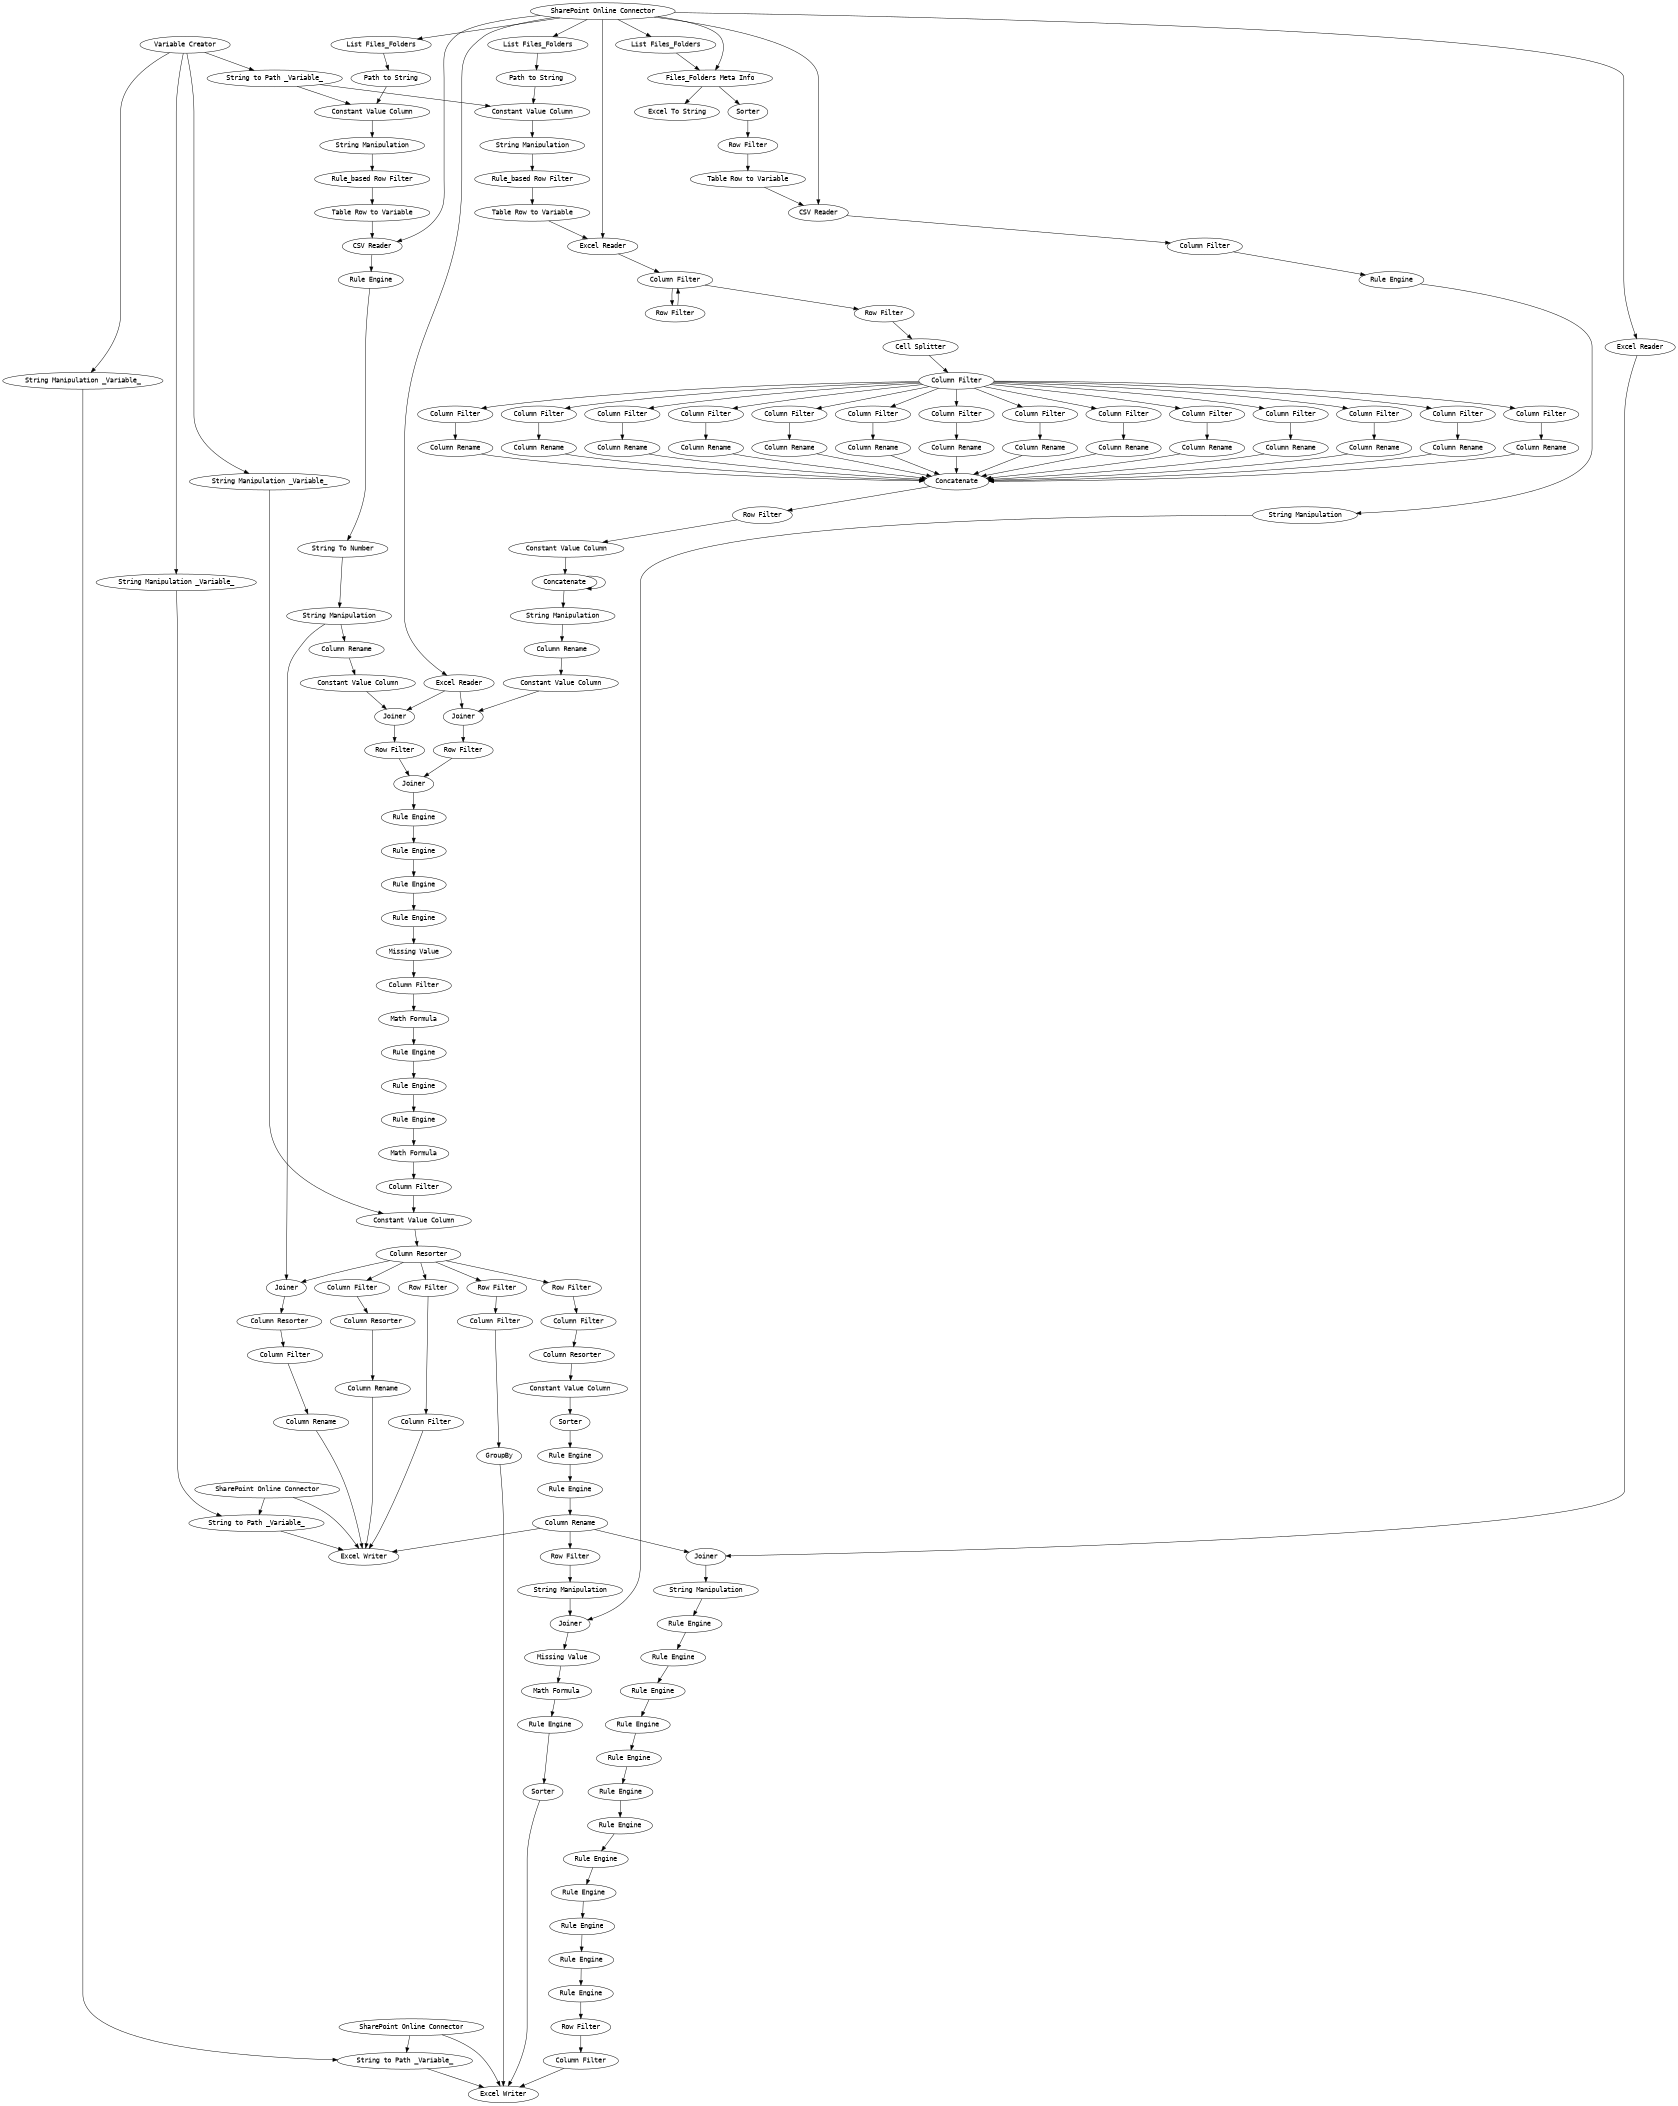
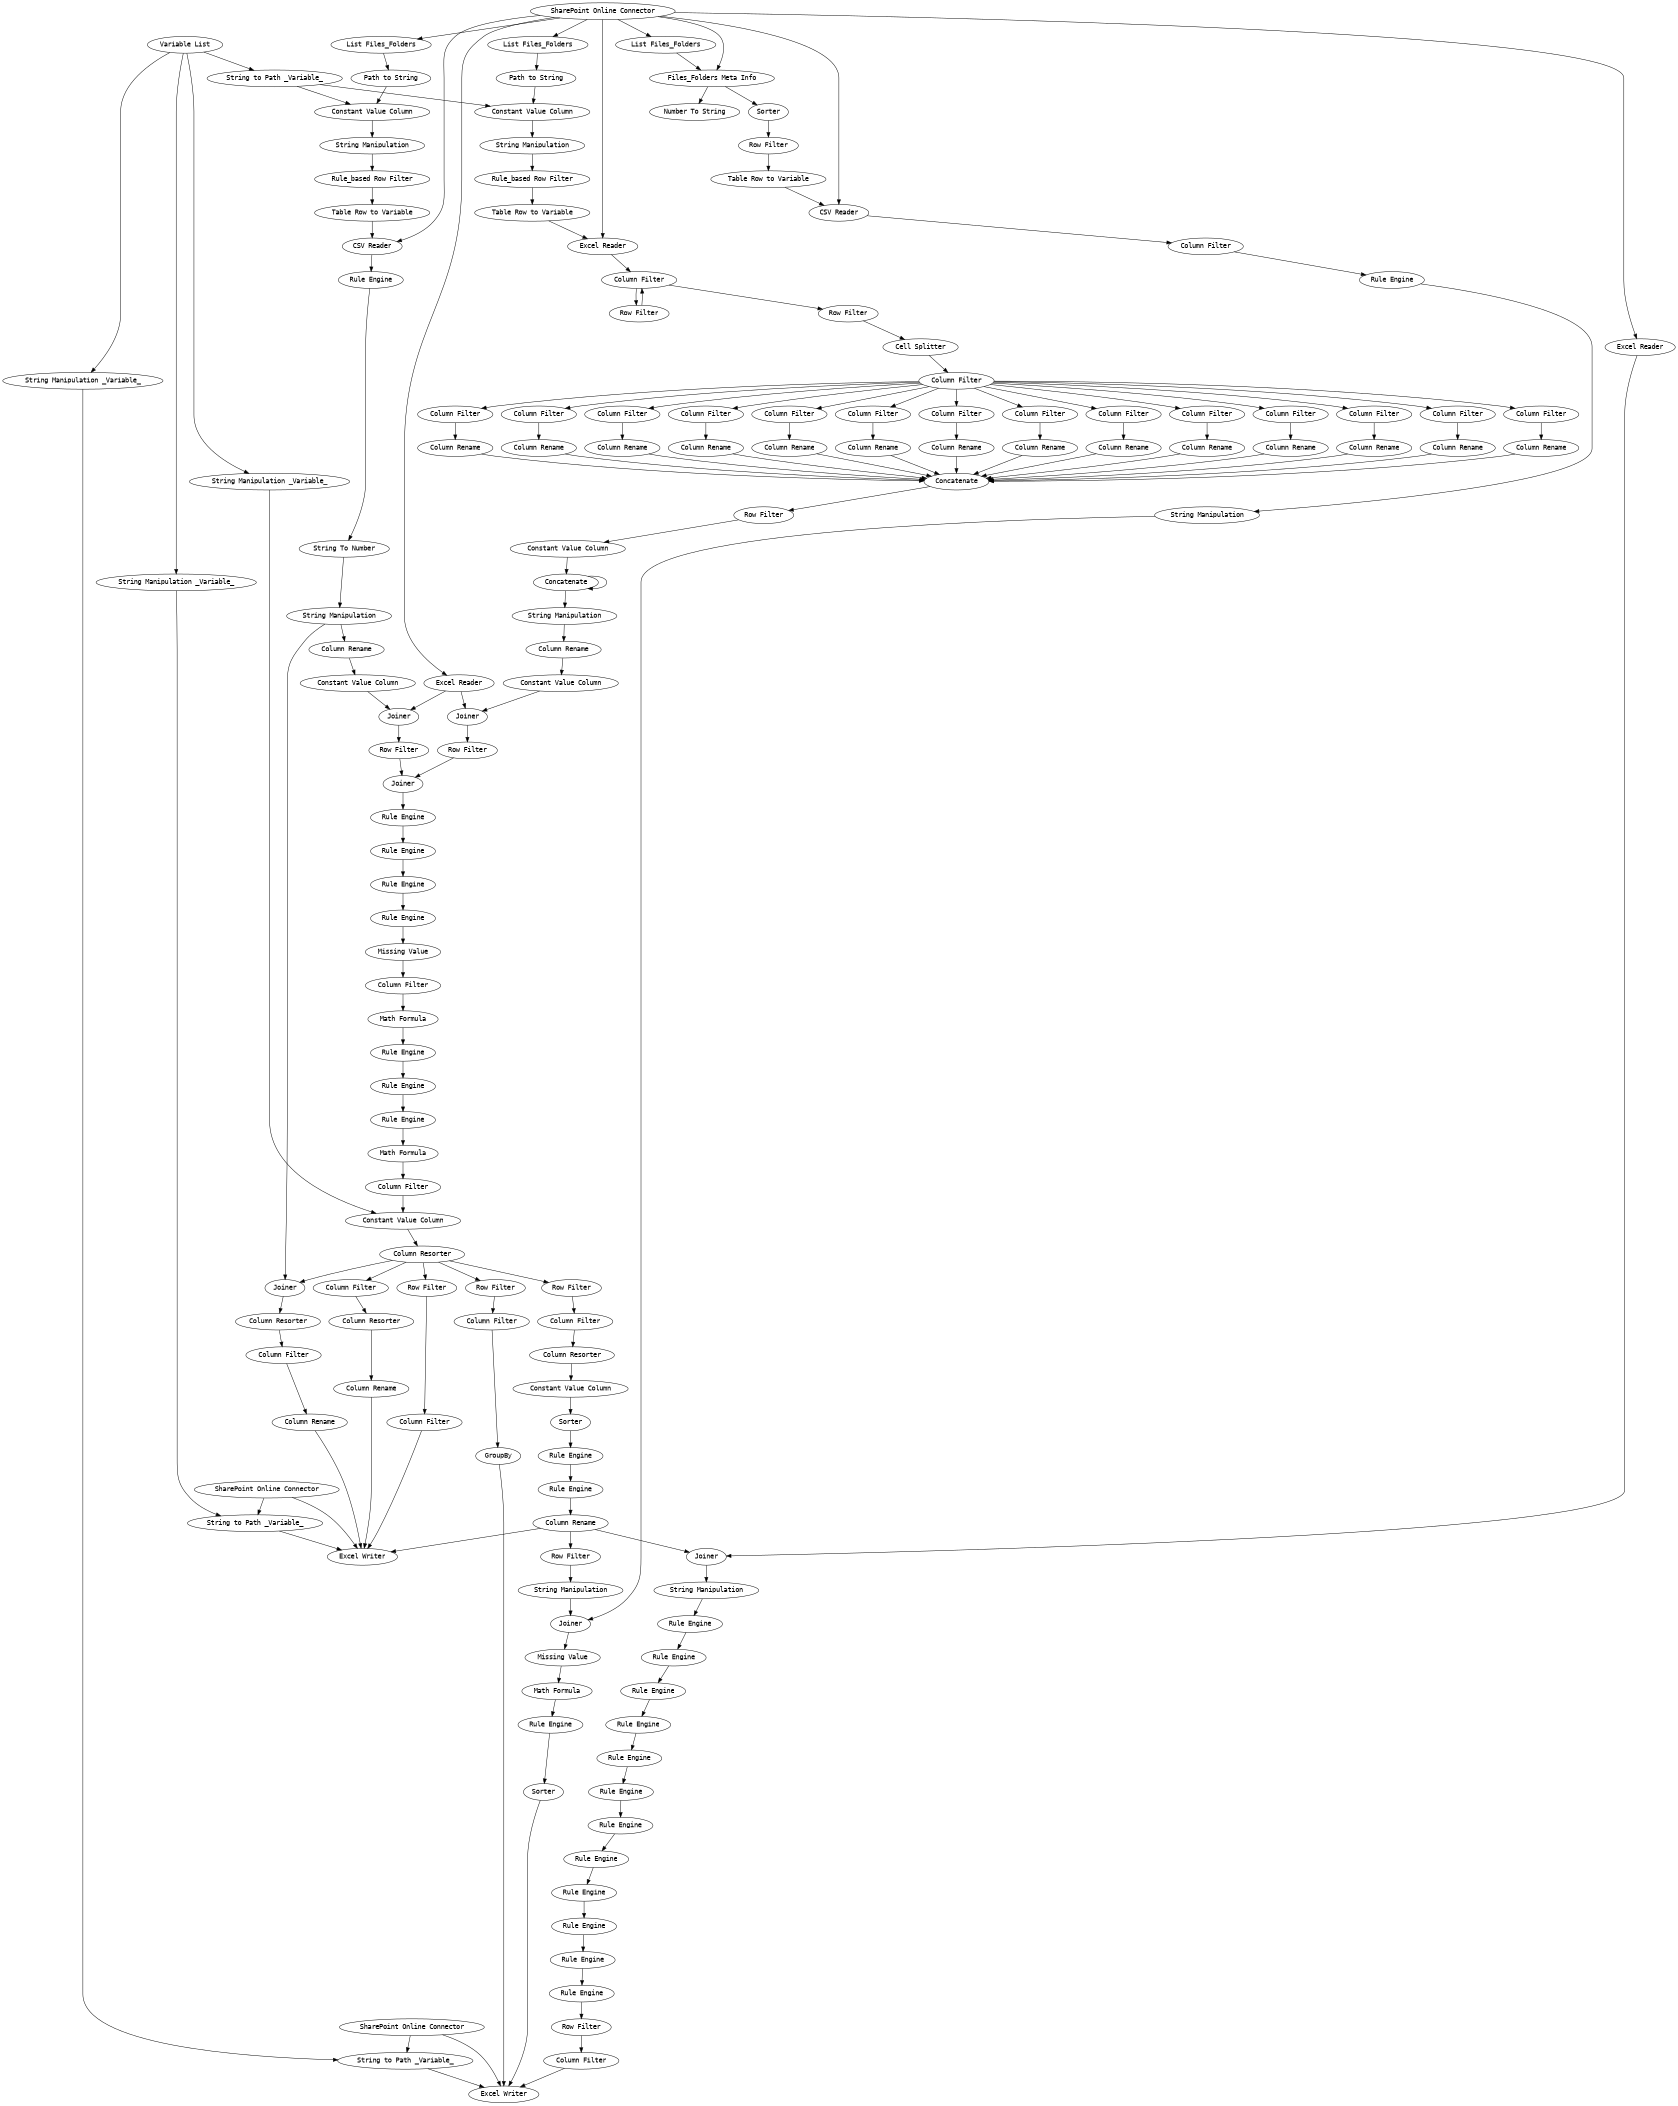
(185, 45) -> (185, 45)
(677, 112) -> (695, 112)
